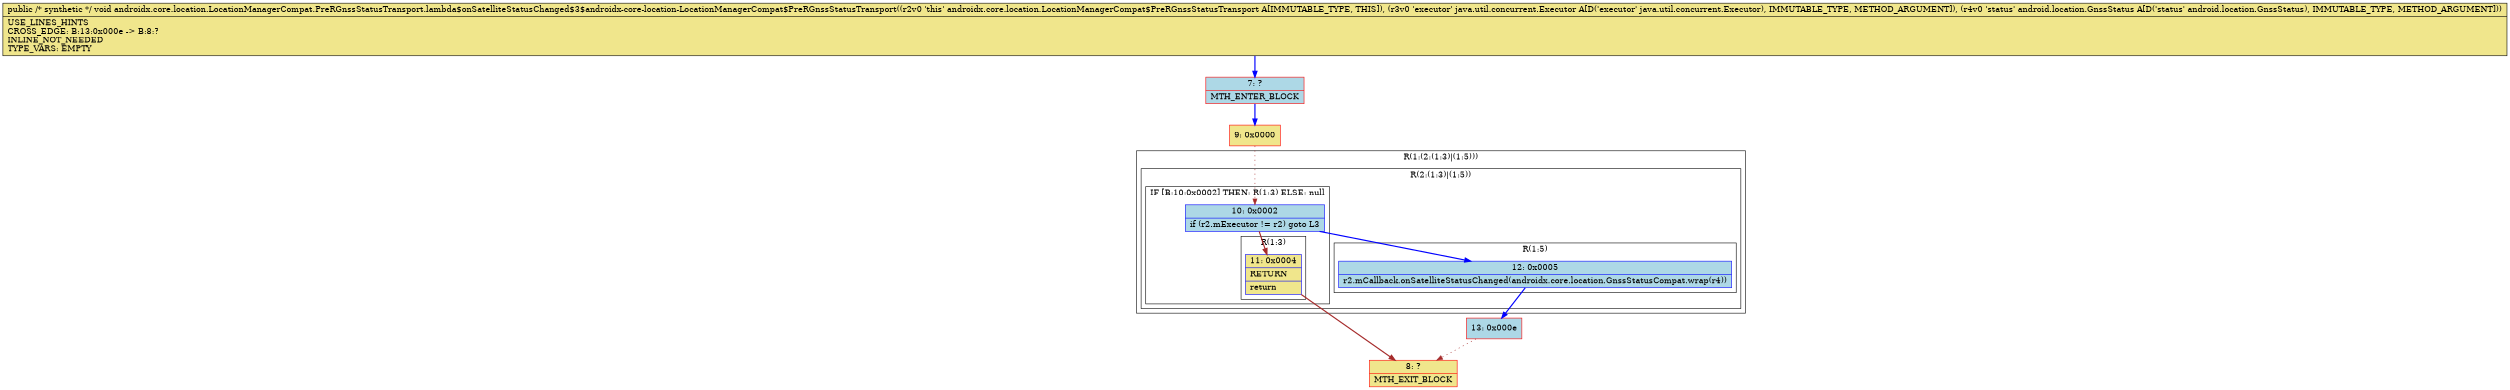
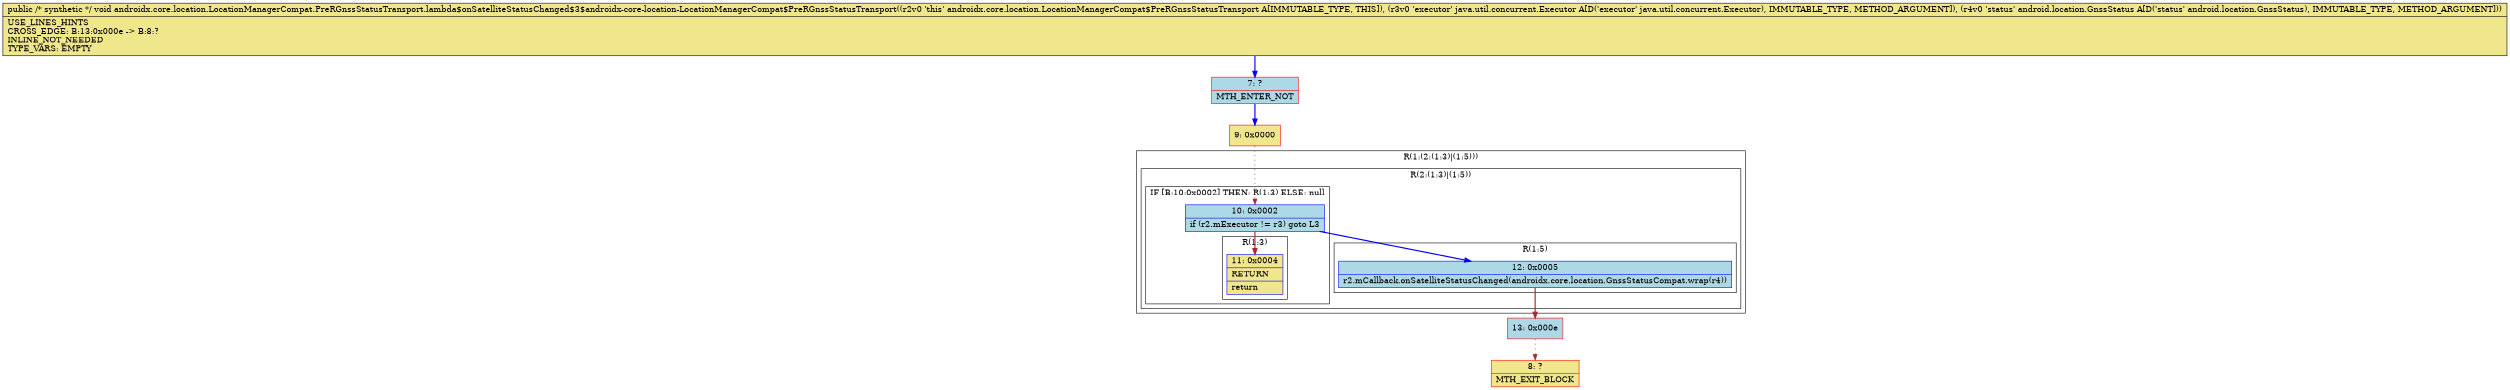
(1255, 97) -> (1255, 97)
(1255, 224) -> (1255, 224)
(1515, 301) -> (1535, 300)
(1346, 326) -> none
